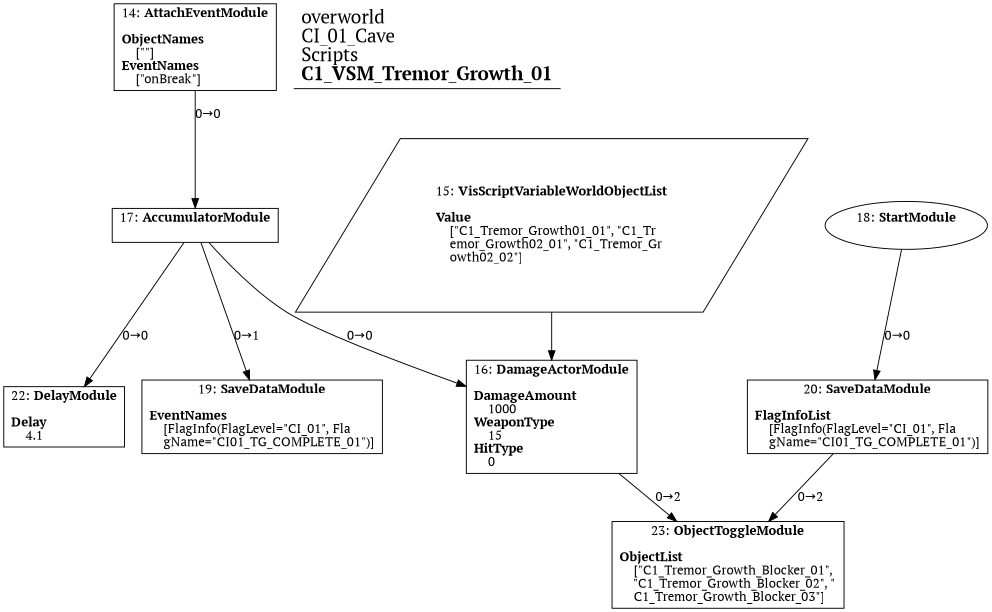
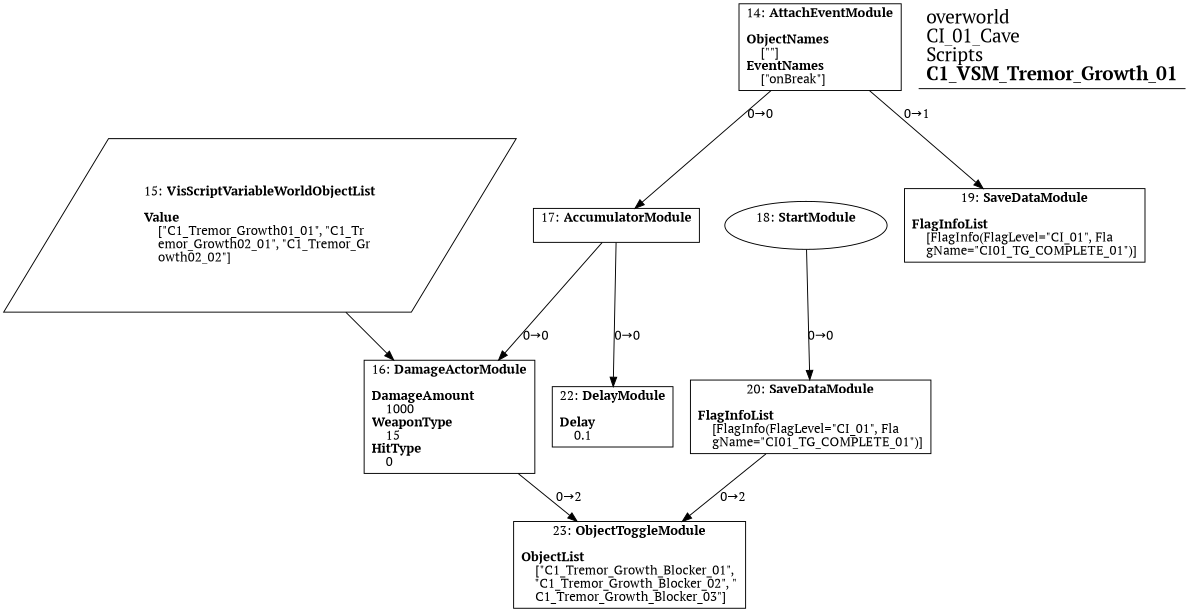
(224, 307) -> (922, 136)
(188, 416) -> (950, 224)
(27, 436) -> (576, 436)
